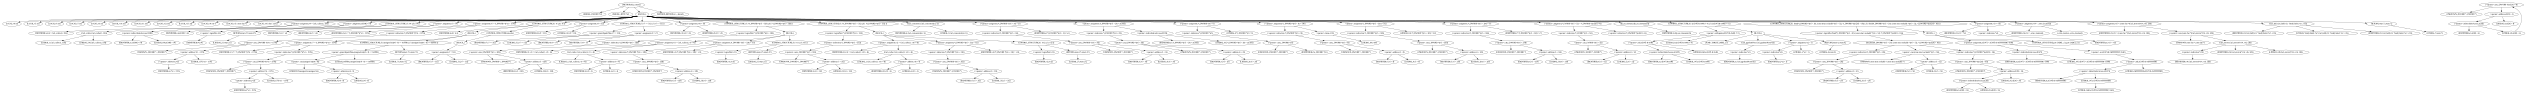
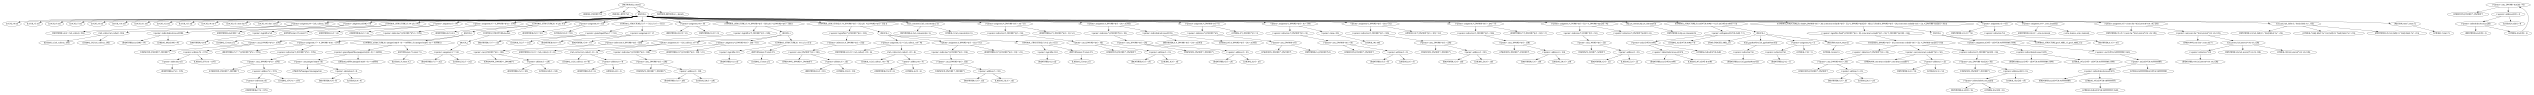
(351, 33) -> none
